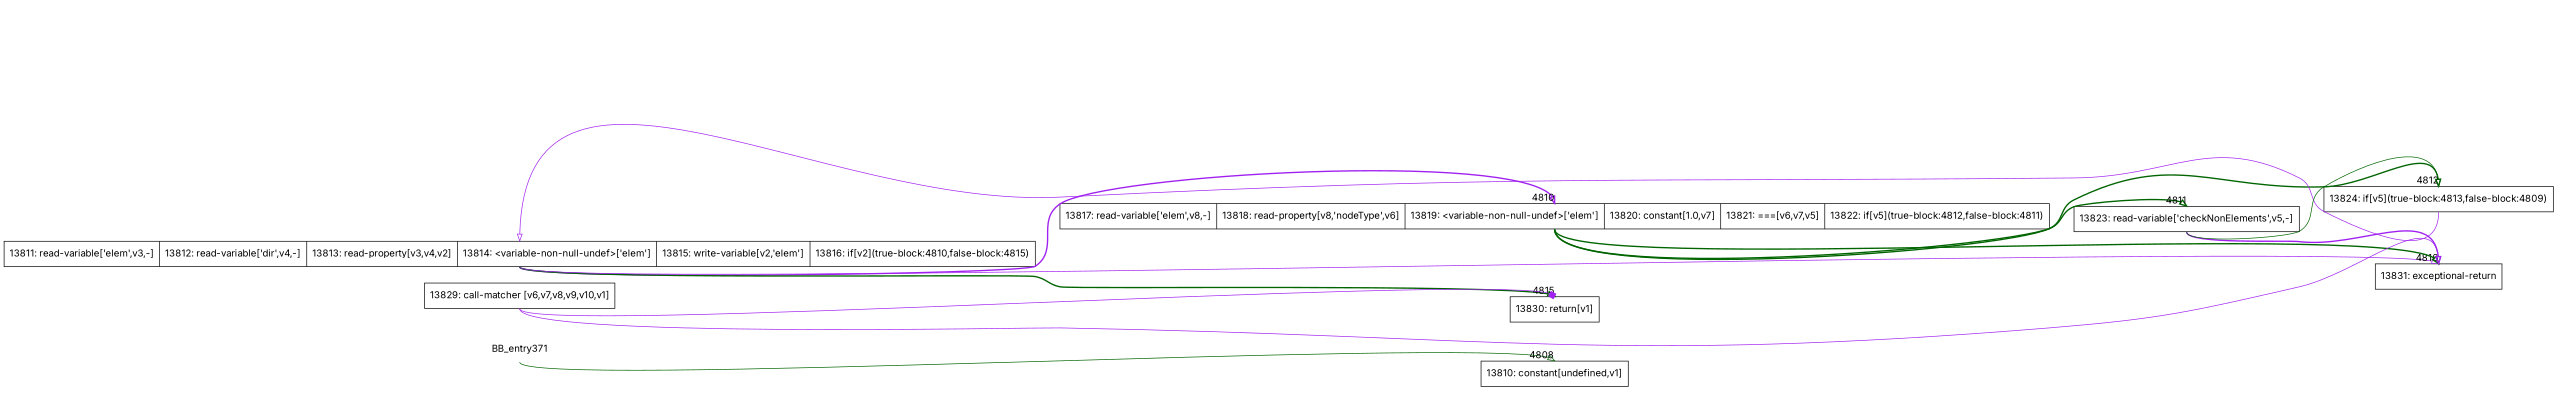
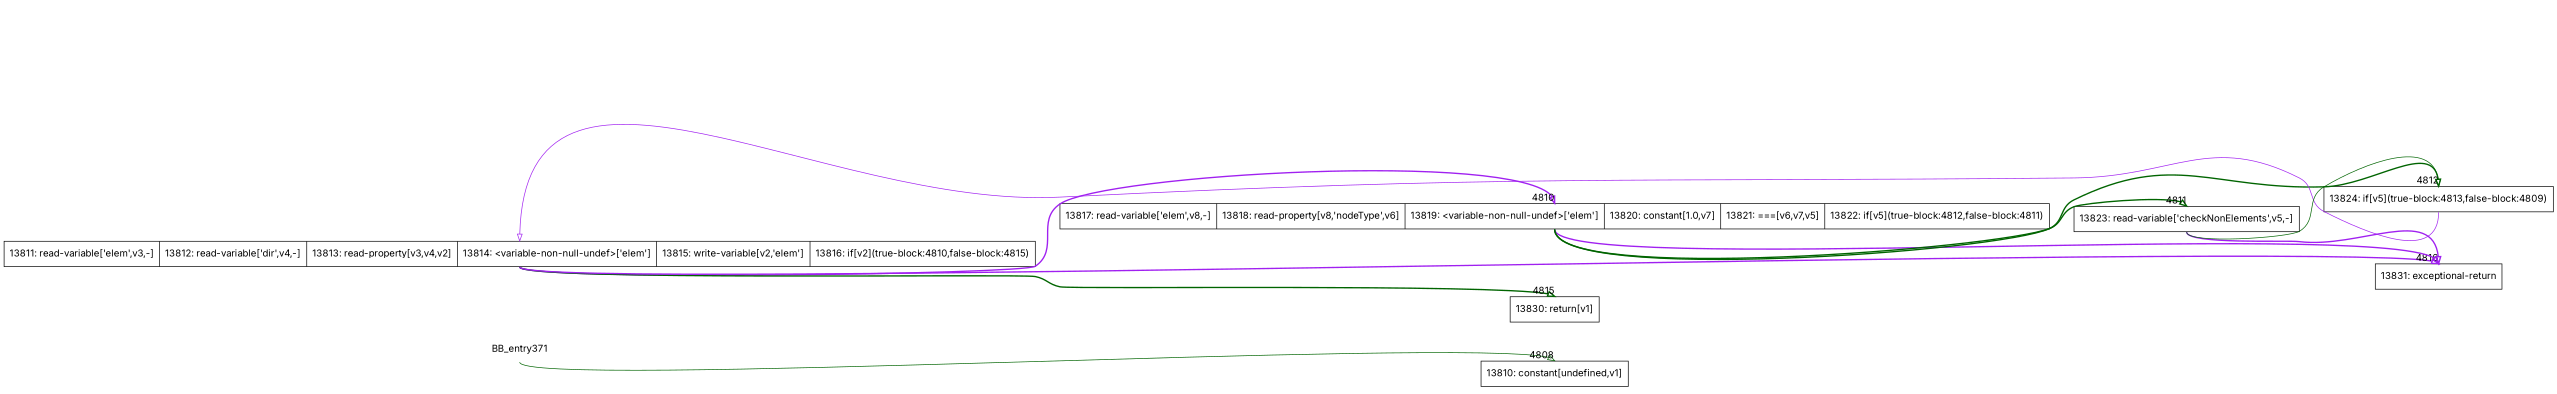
(1994, 246) -> (1994, 246)
(1476, 265) -> (1476, 265)
(520, 296) -> none
